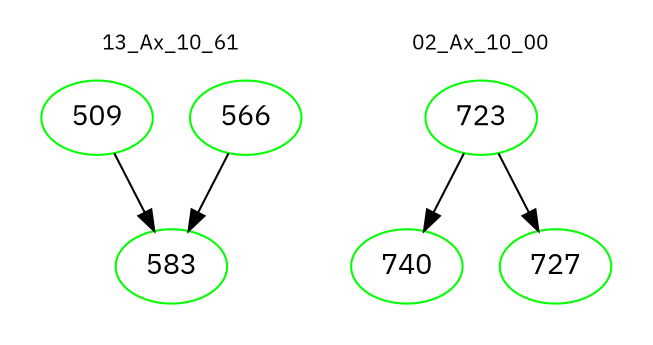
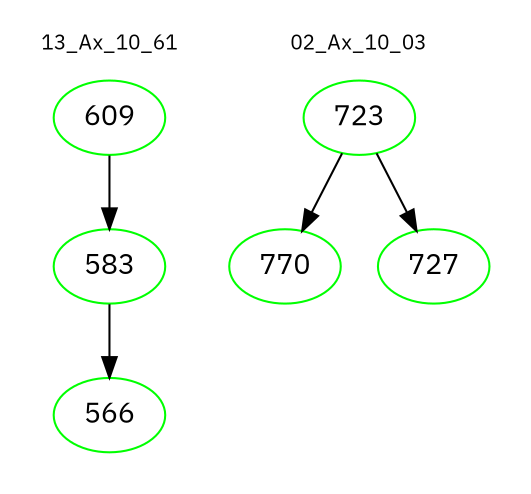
(481, 44) -> (359, 44)
(97, 118) -> (109, 118)
(213, 183) -> (109, 331)
(407, 266) -> (285, 266)
